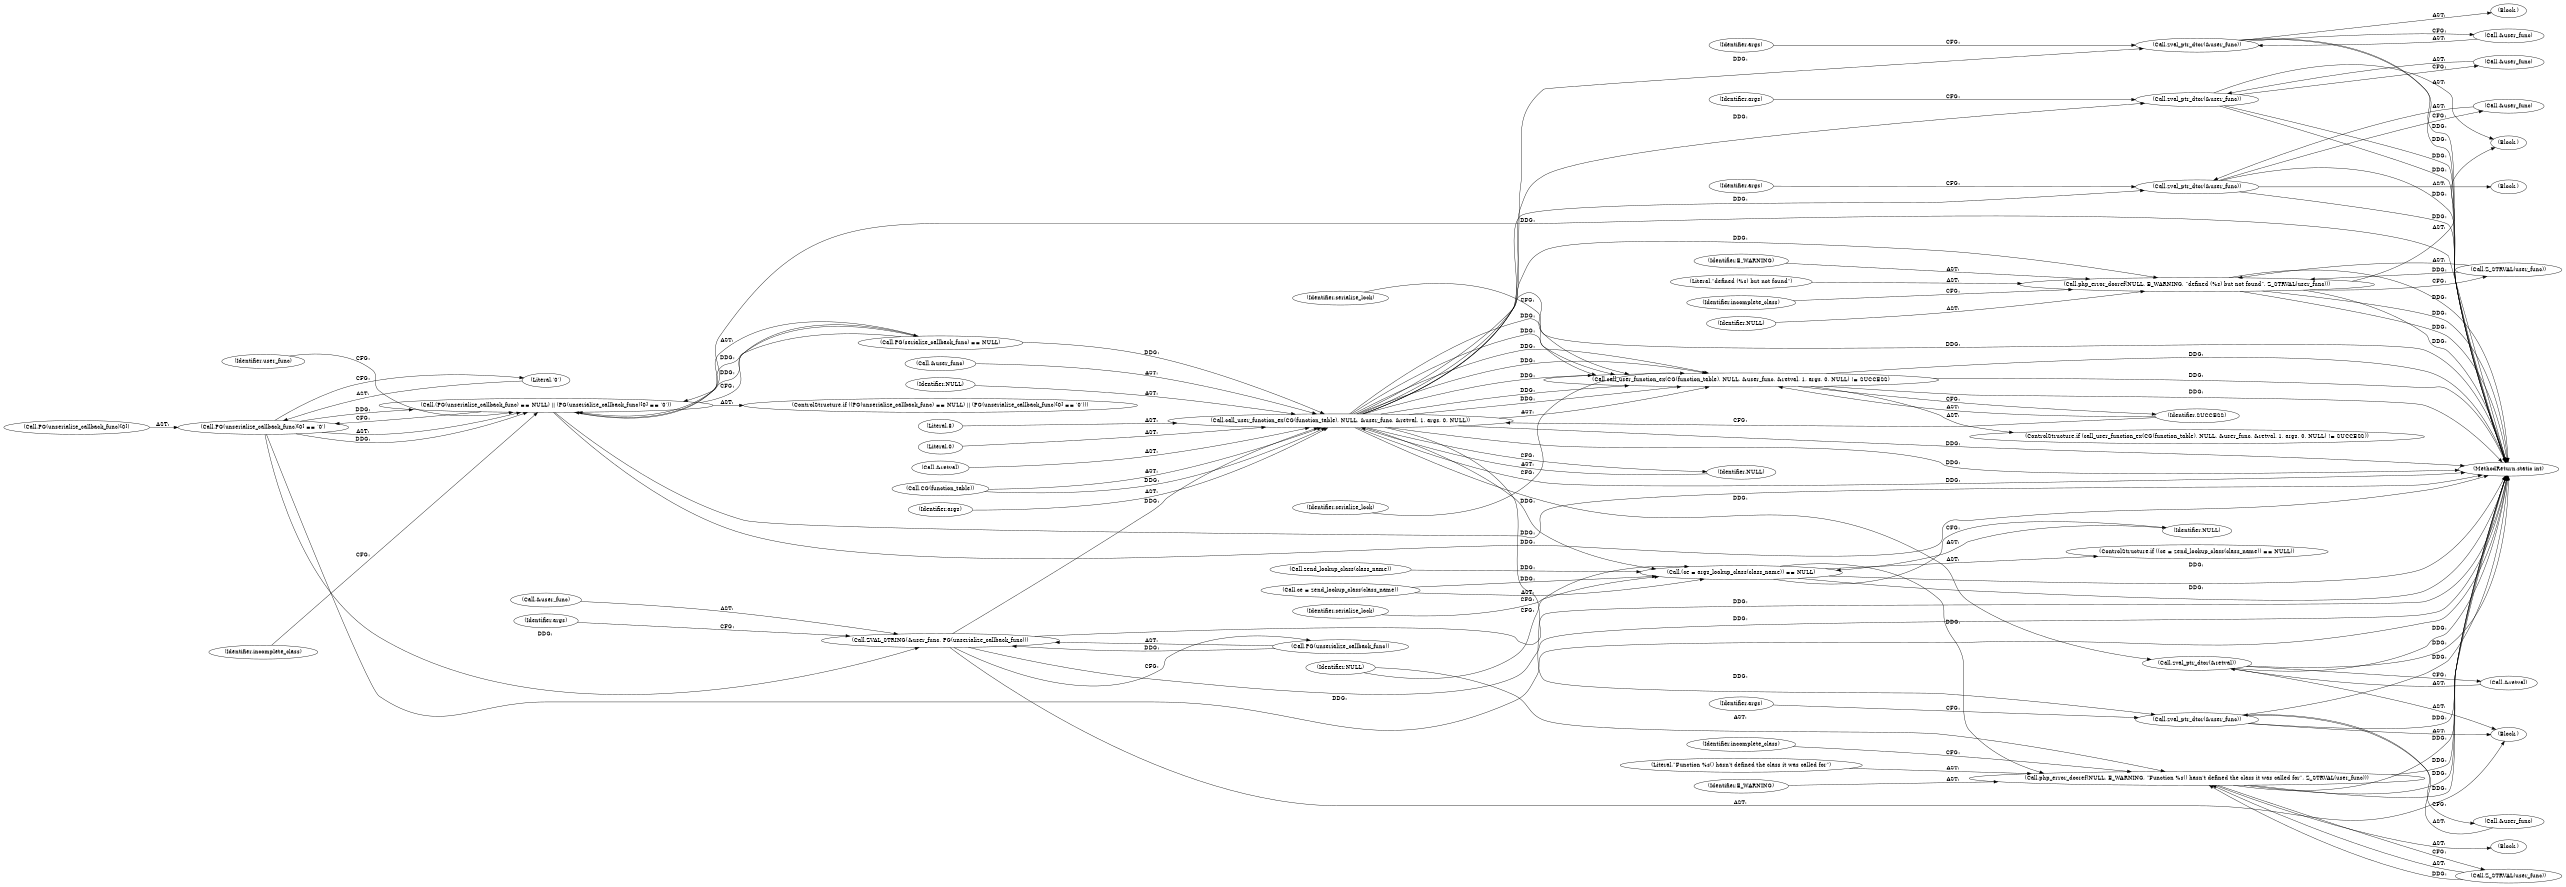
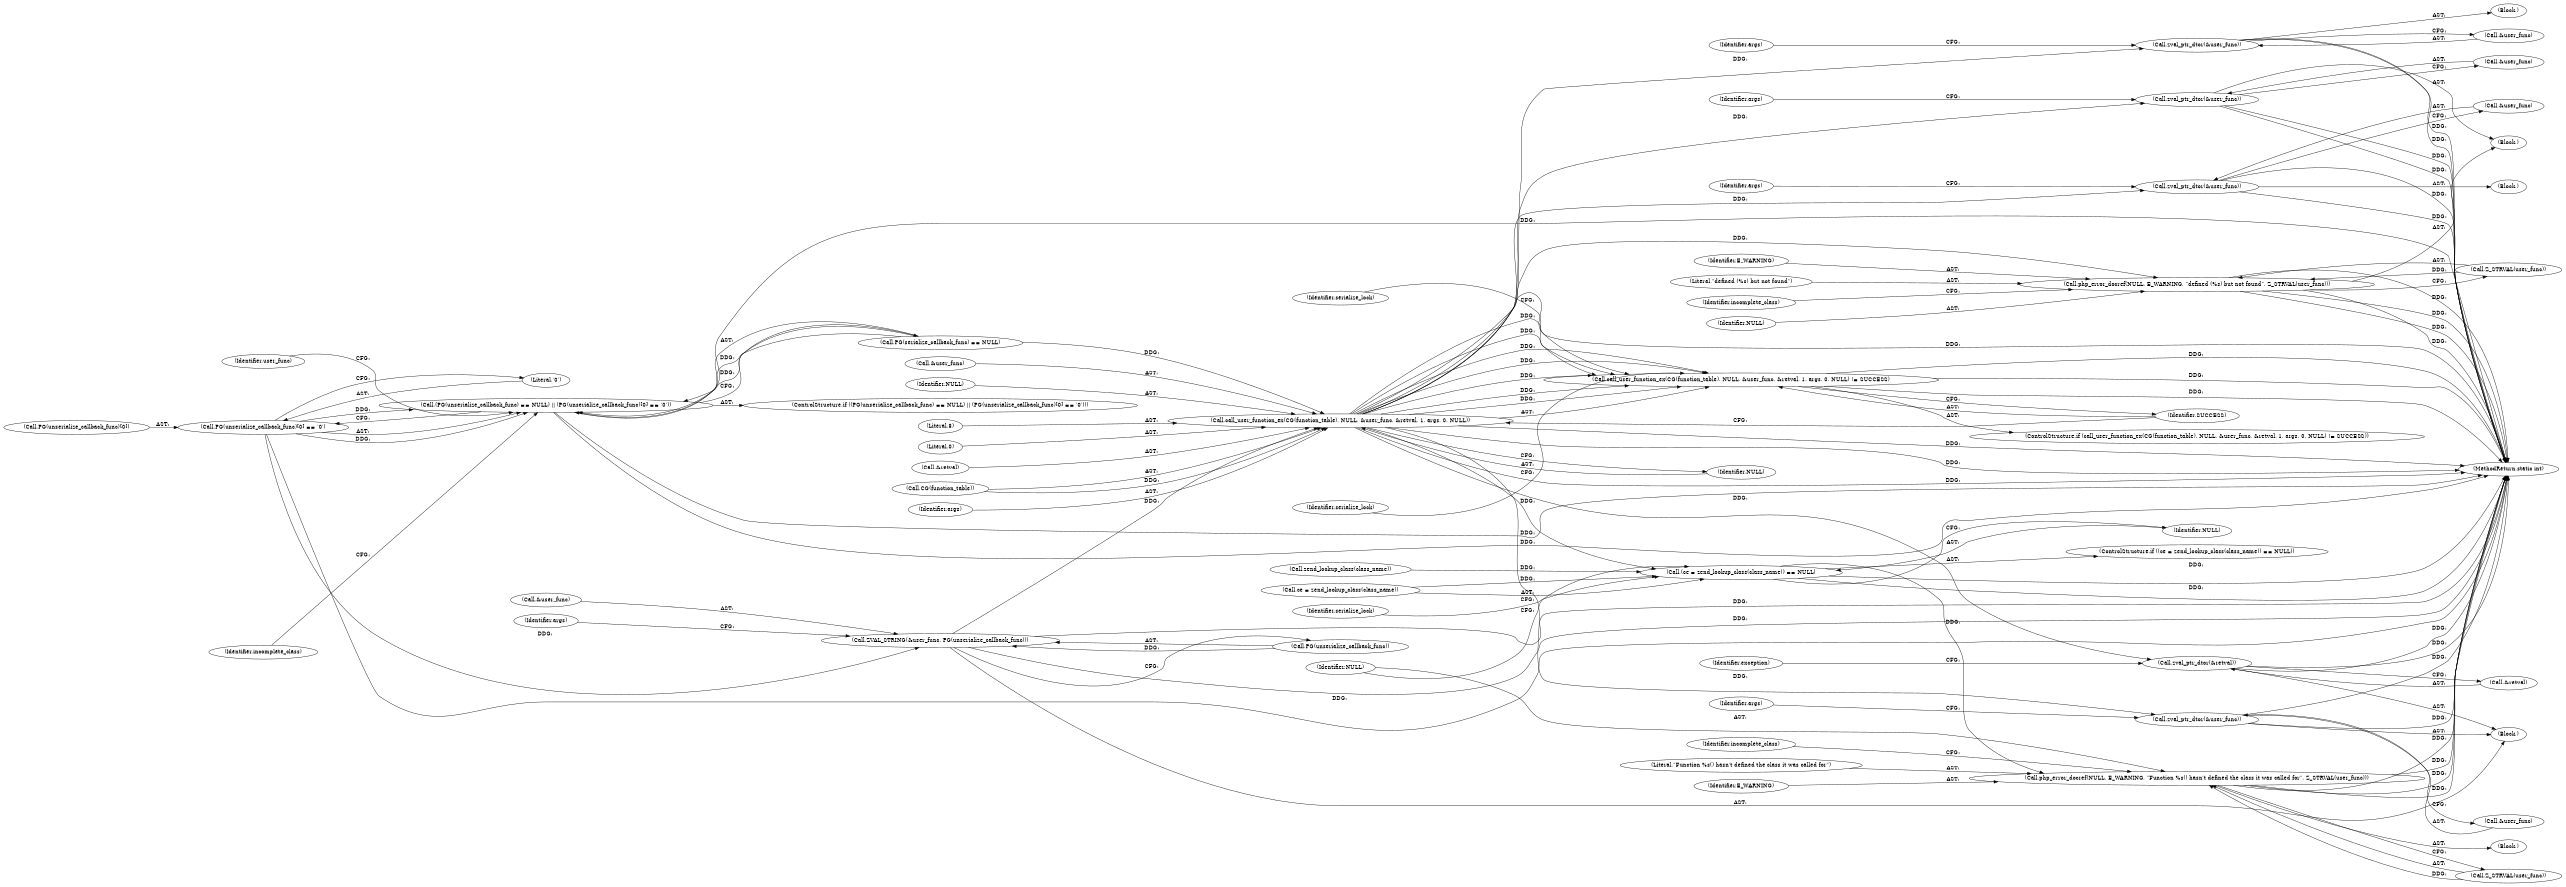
(1741, 573) -> (1741, 573)
none -> (1741, 663)
